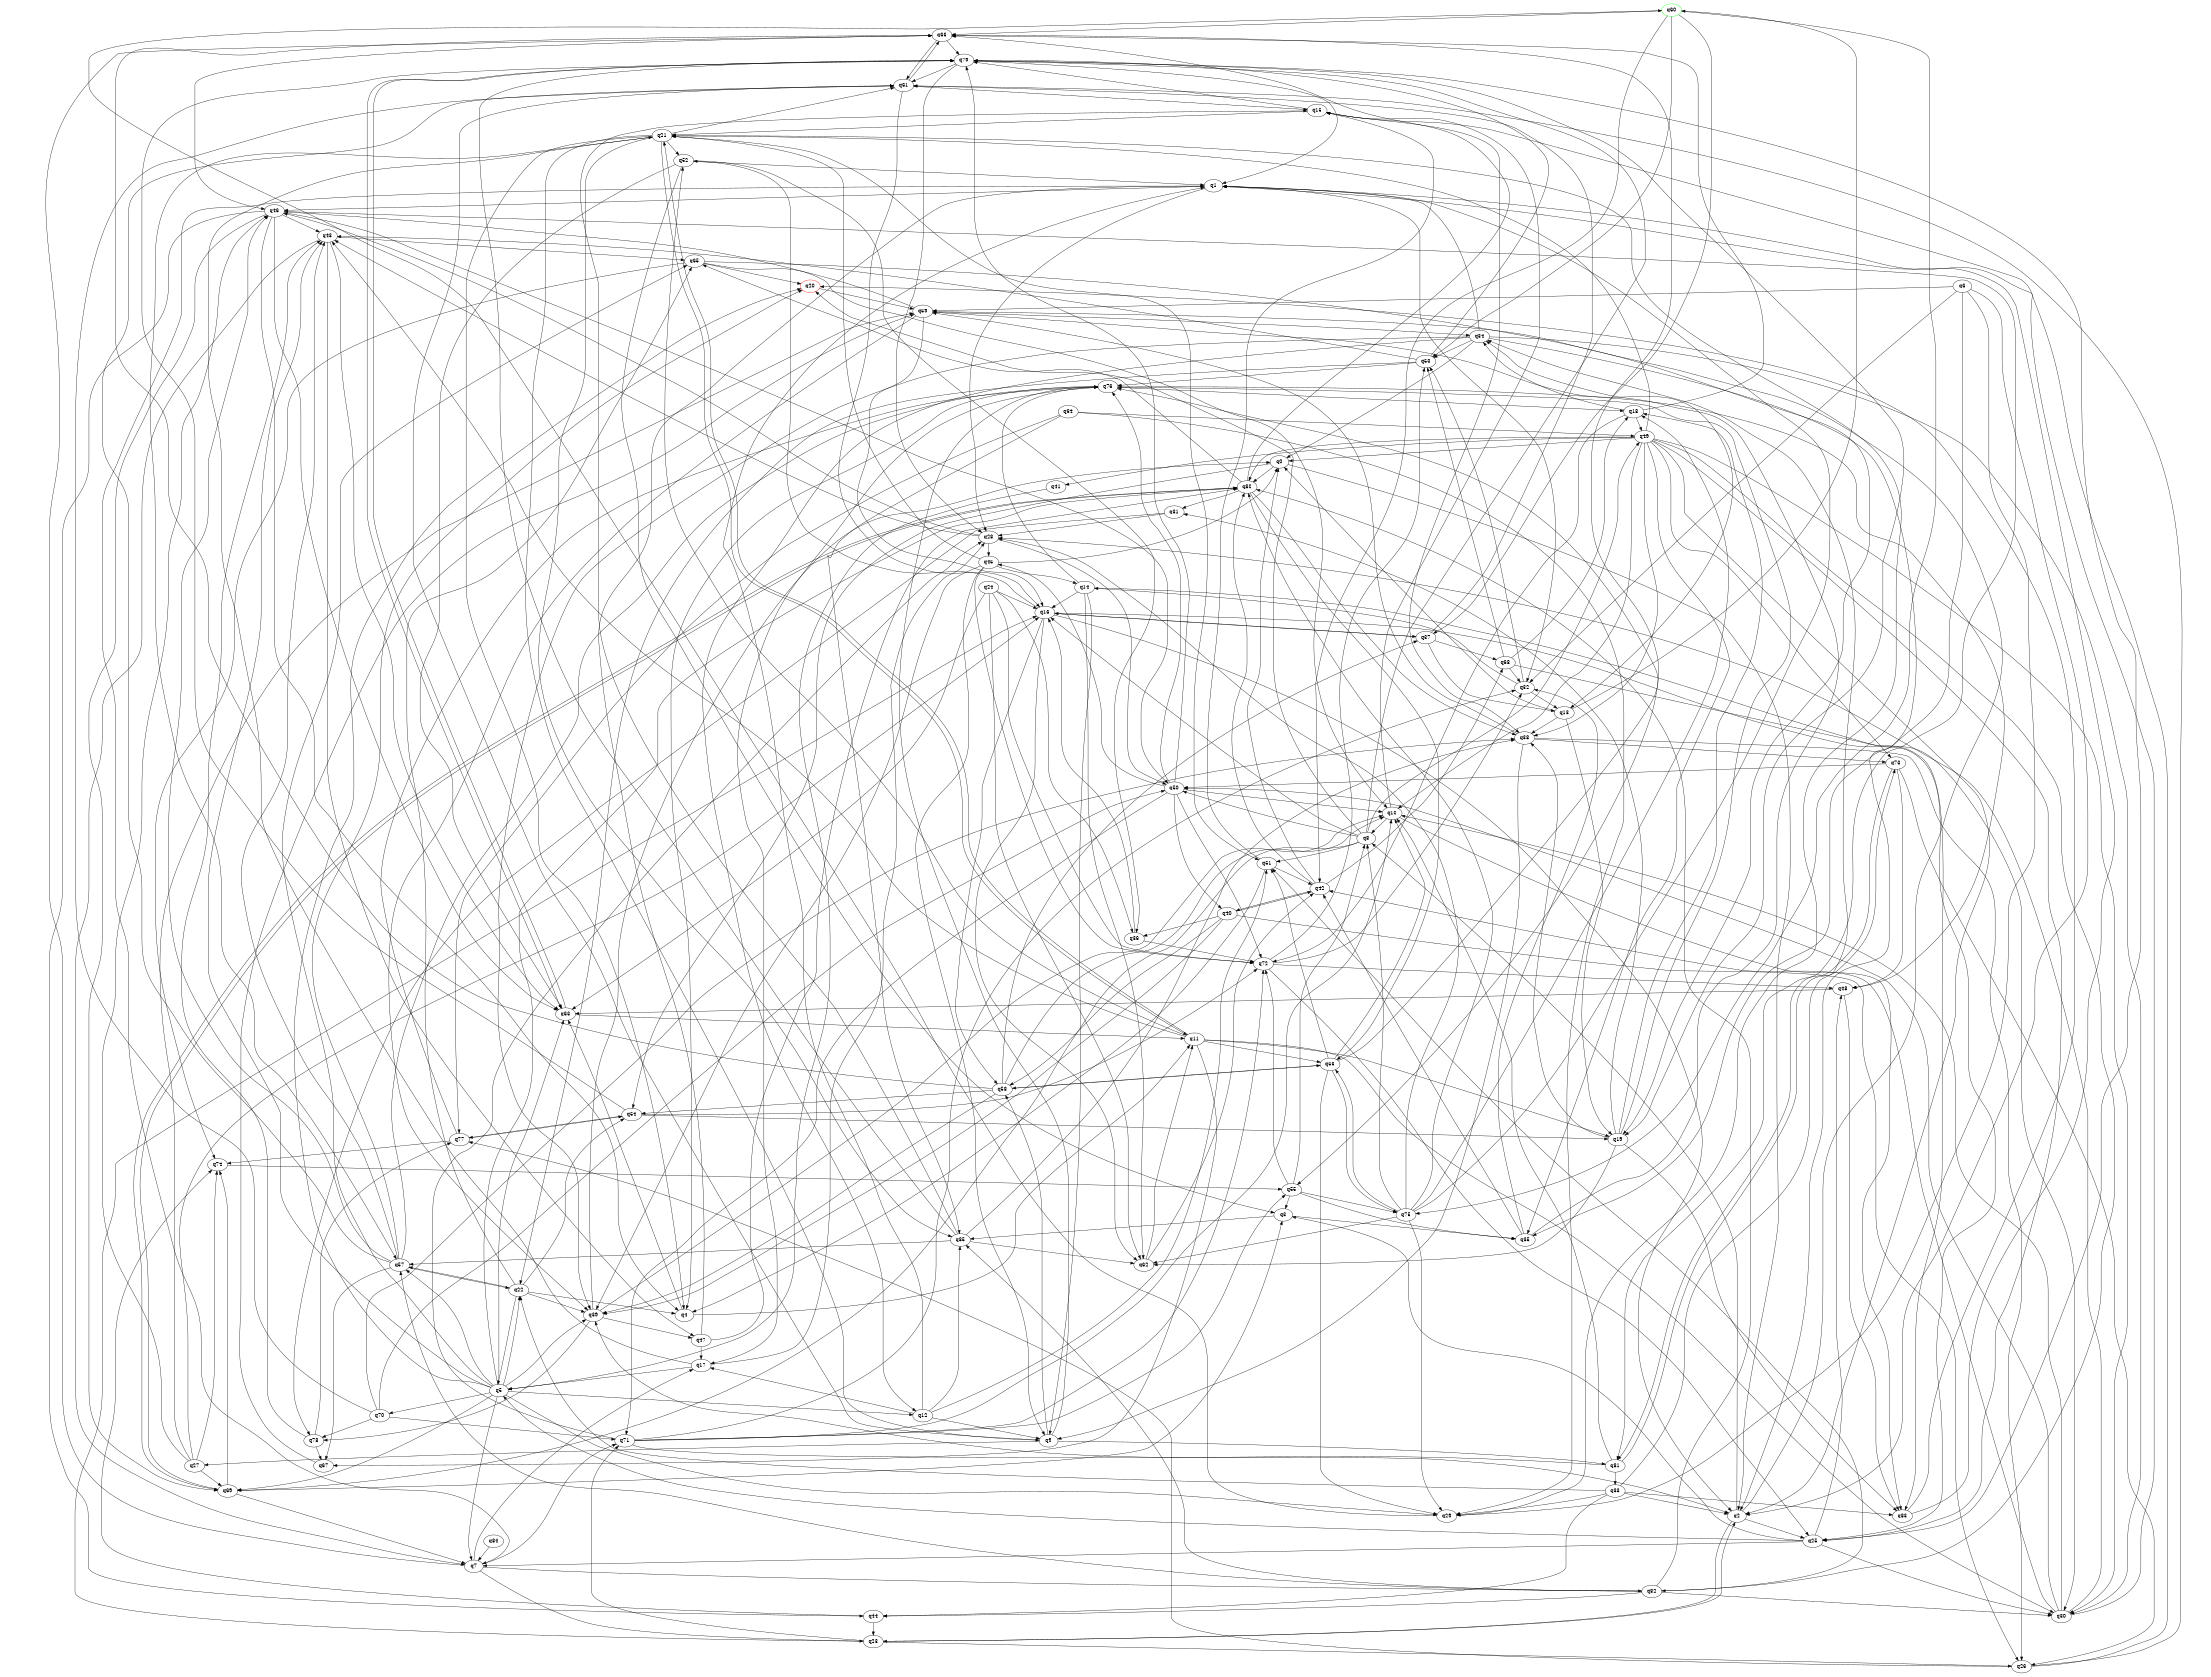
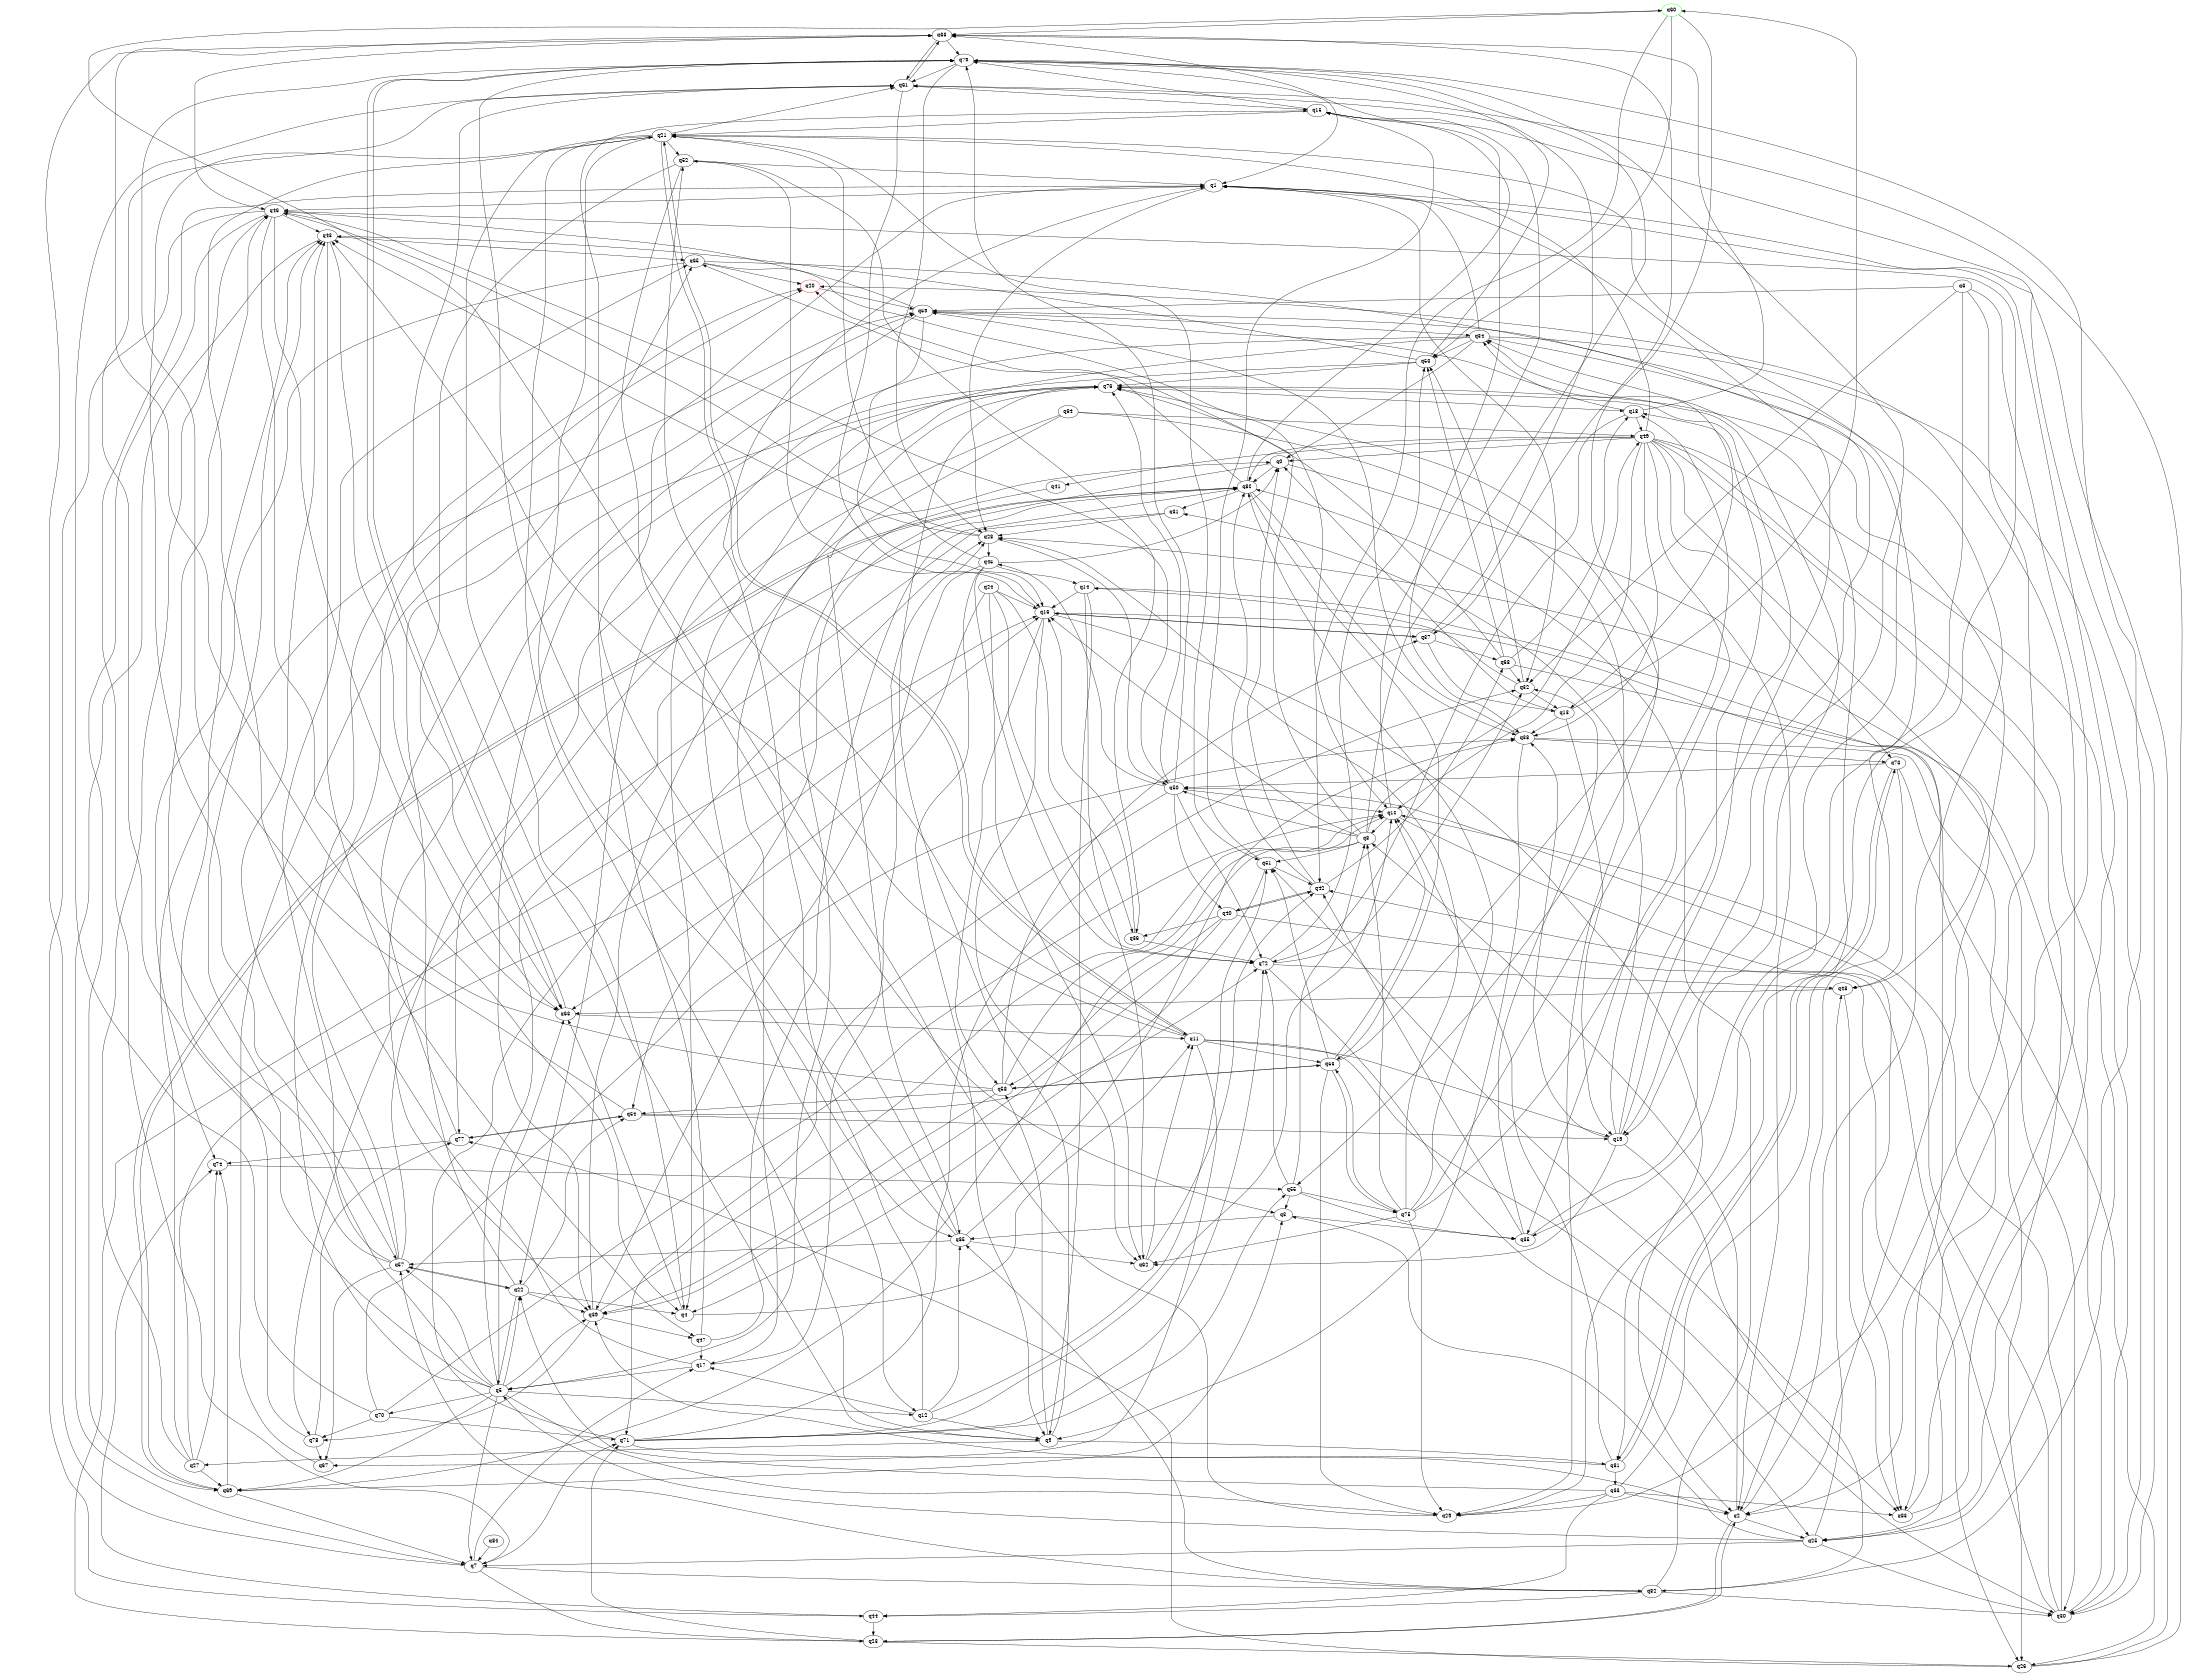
(1003, 466) -> (1336, 487)
(1915, 591) -> none
(727, 1053) -> (842, 1095)
